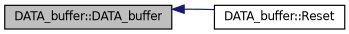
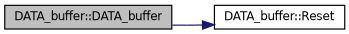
(199, 9) -> (187, 25)
